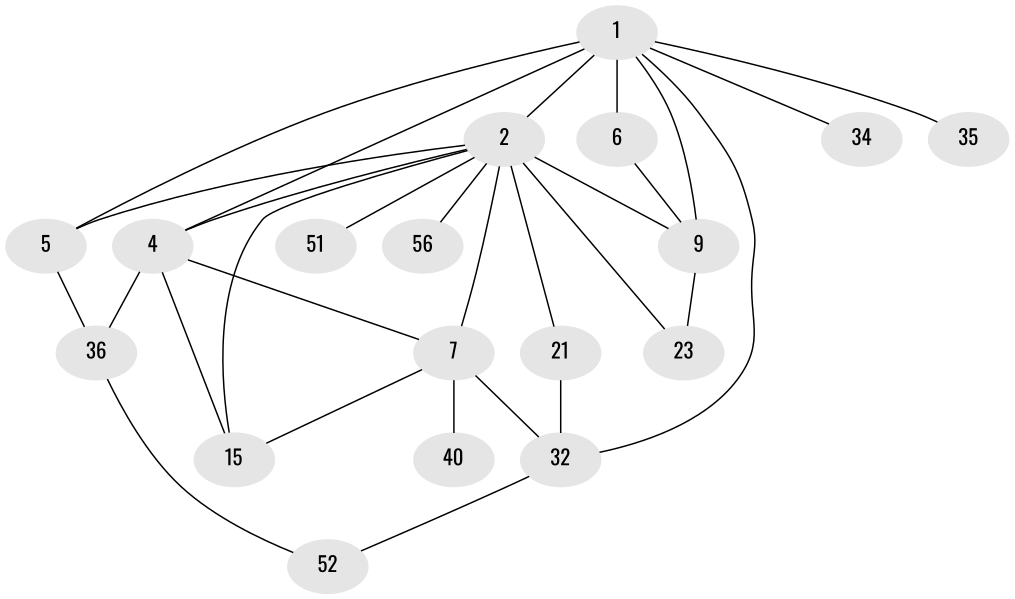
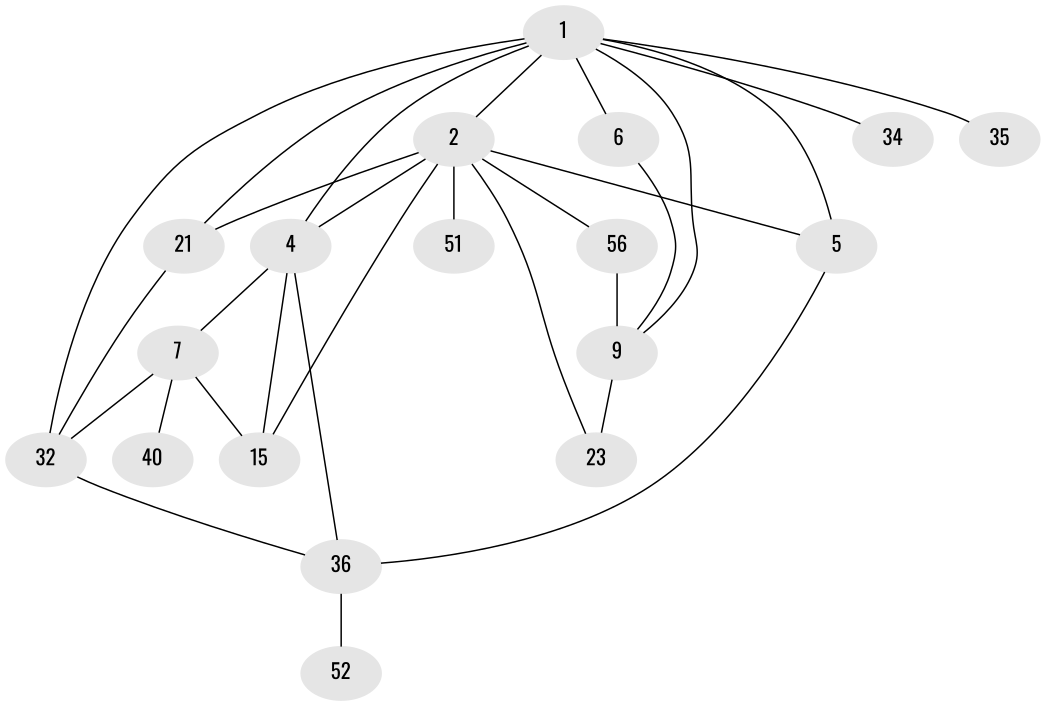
none -> (351, 108)
(602, 193) -> (617, 300)
(482, 247) -> none
(445, 514) -> (190, 519)
